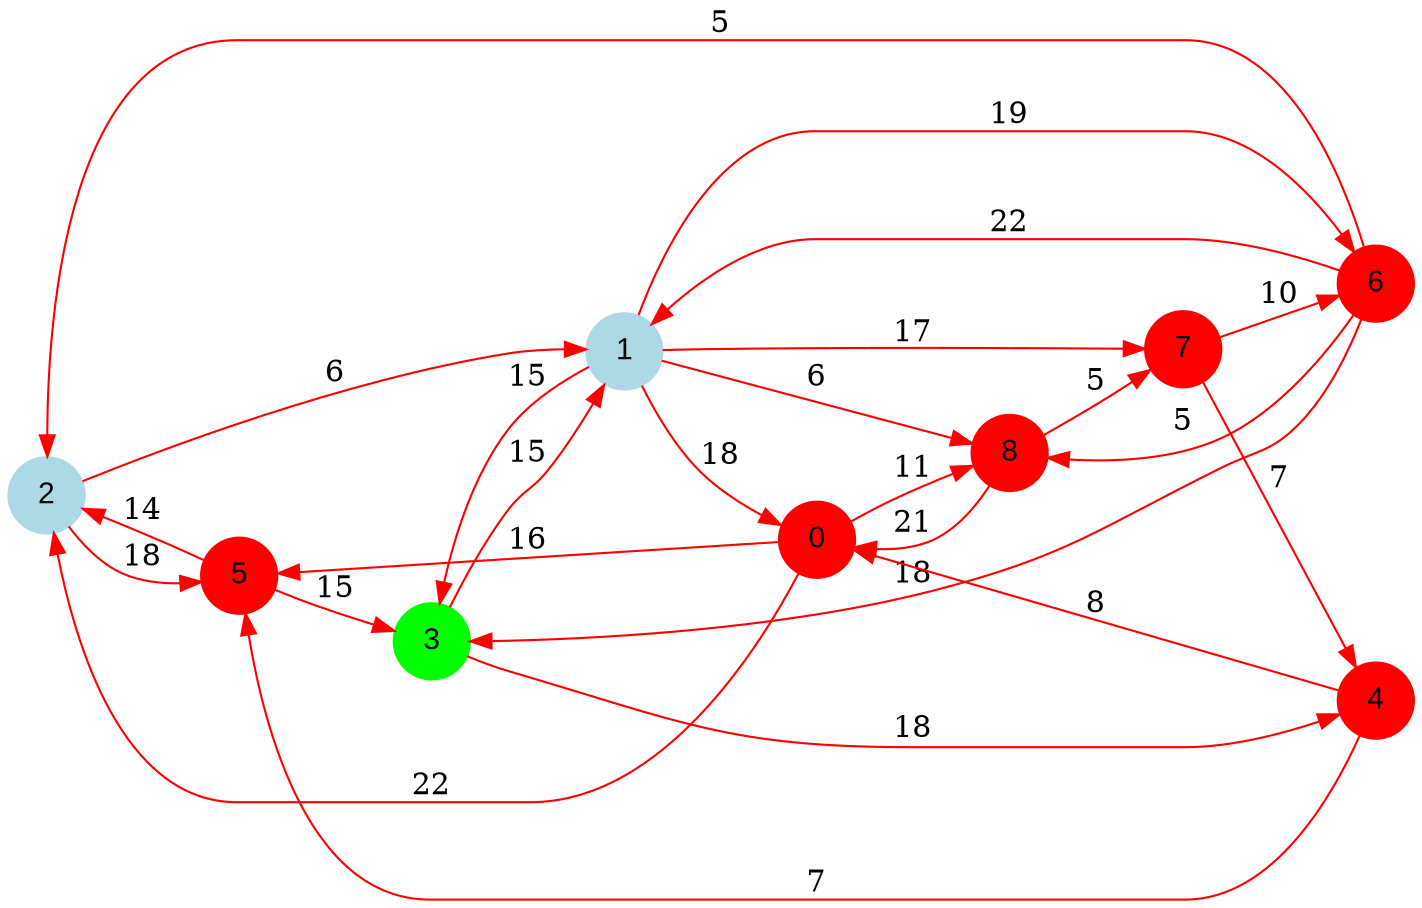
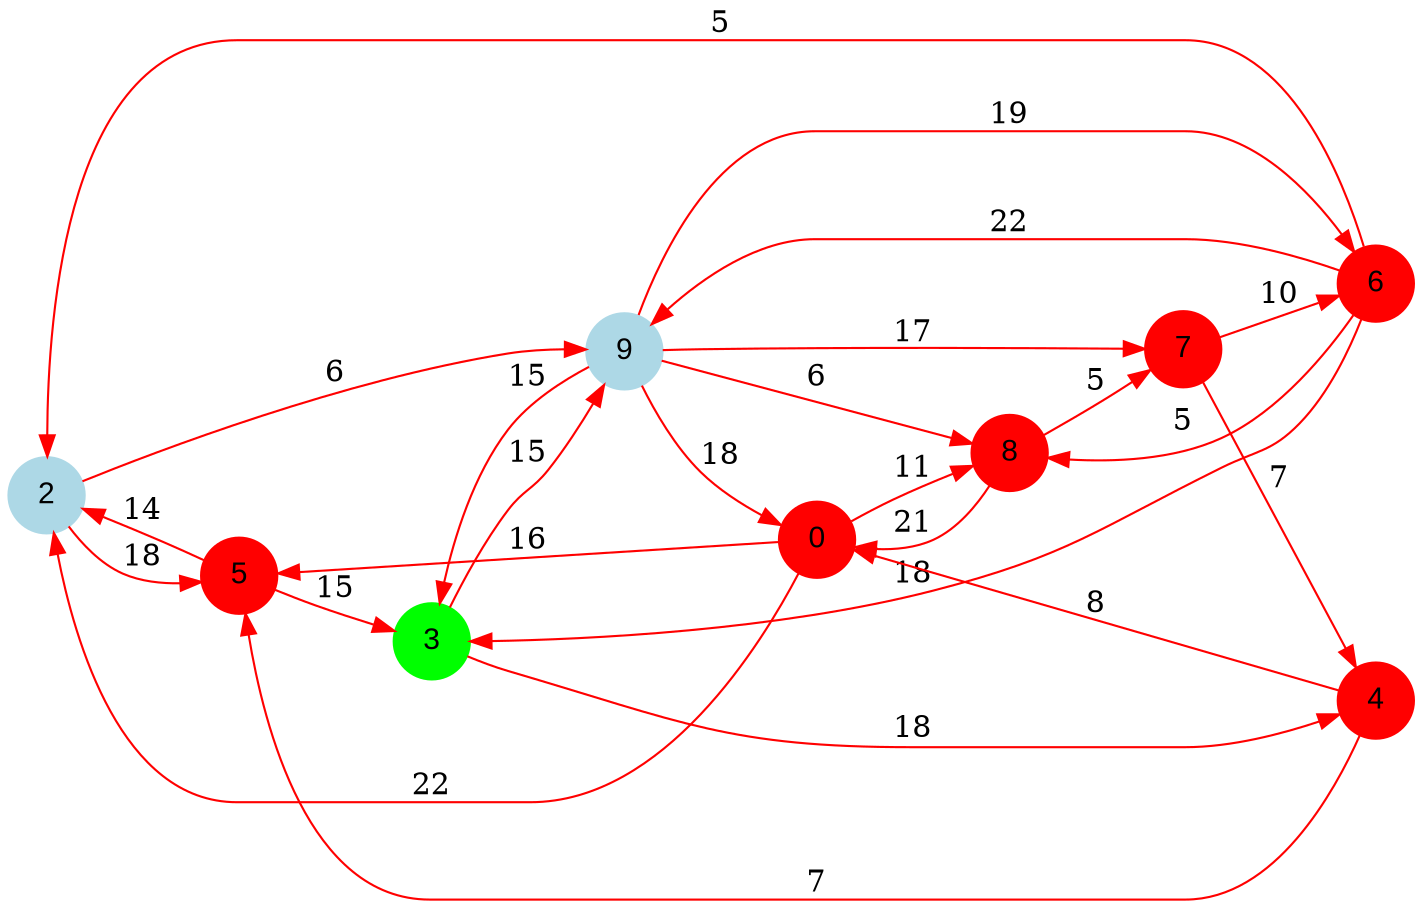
(624, 351) -> (624, 351)
